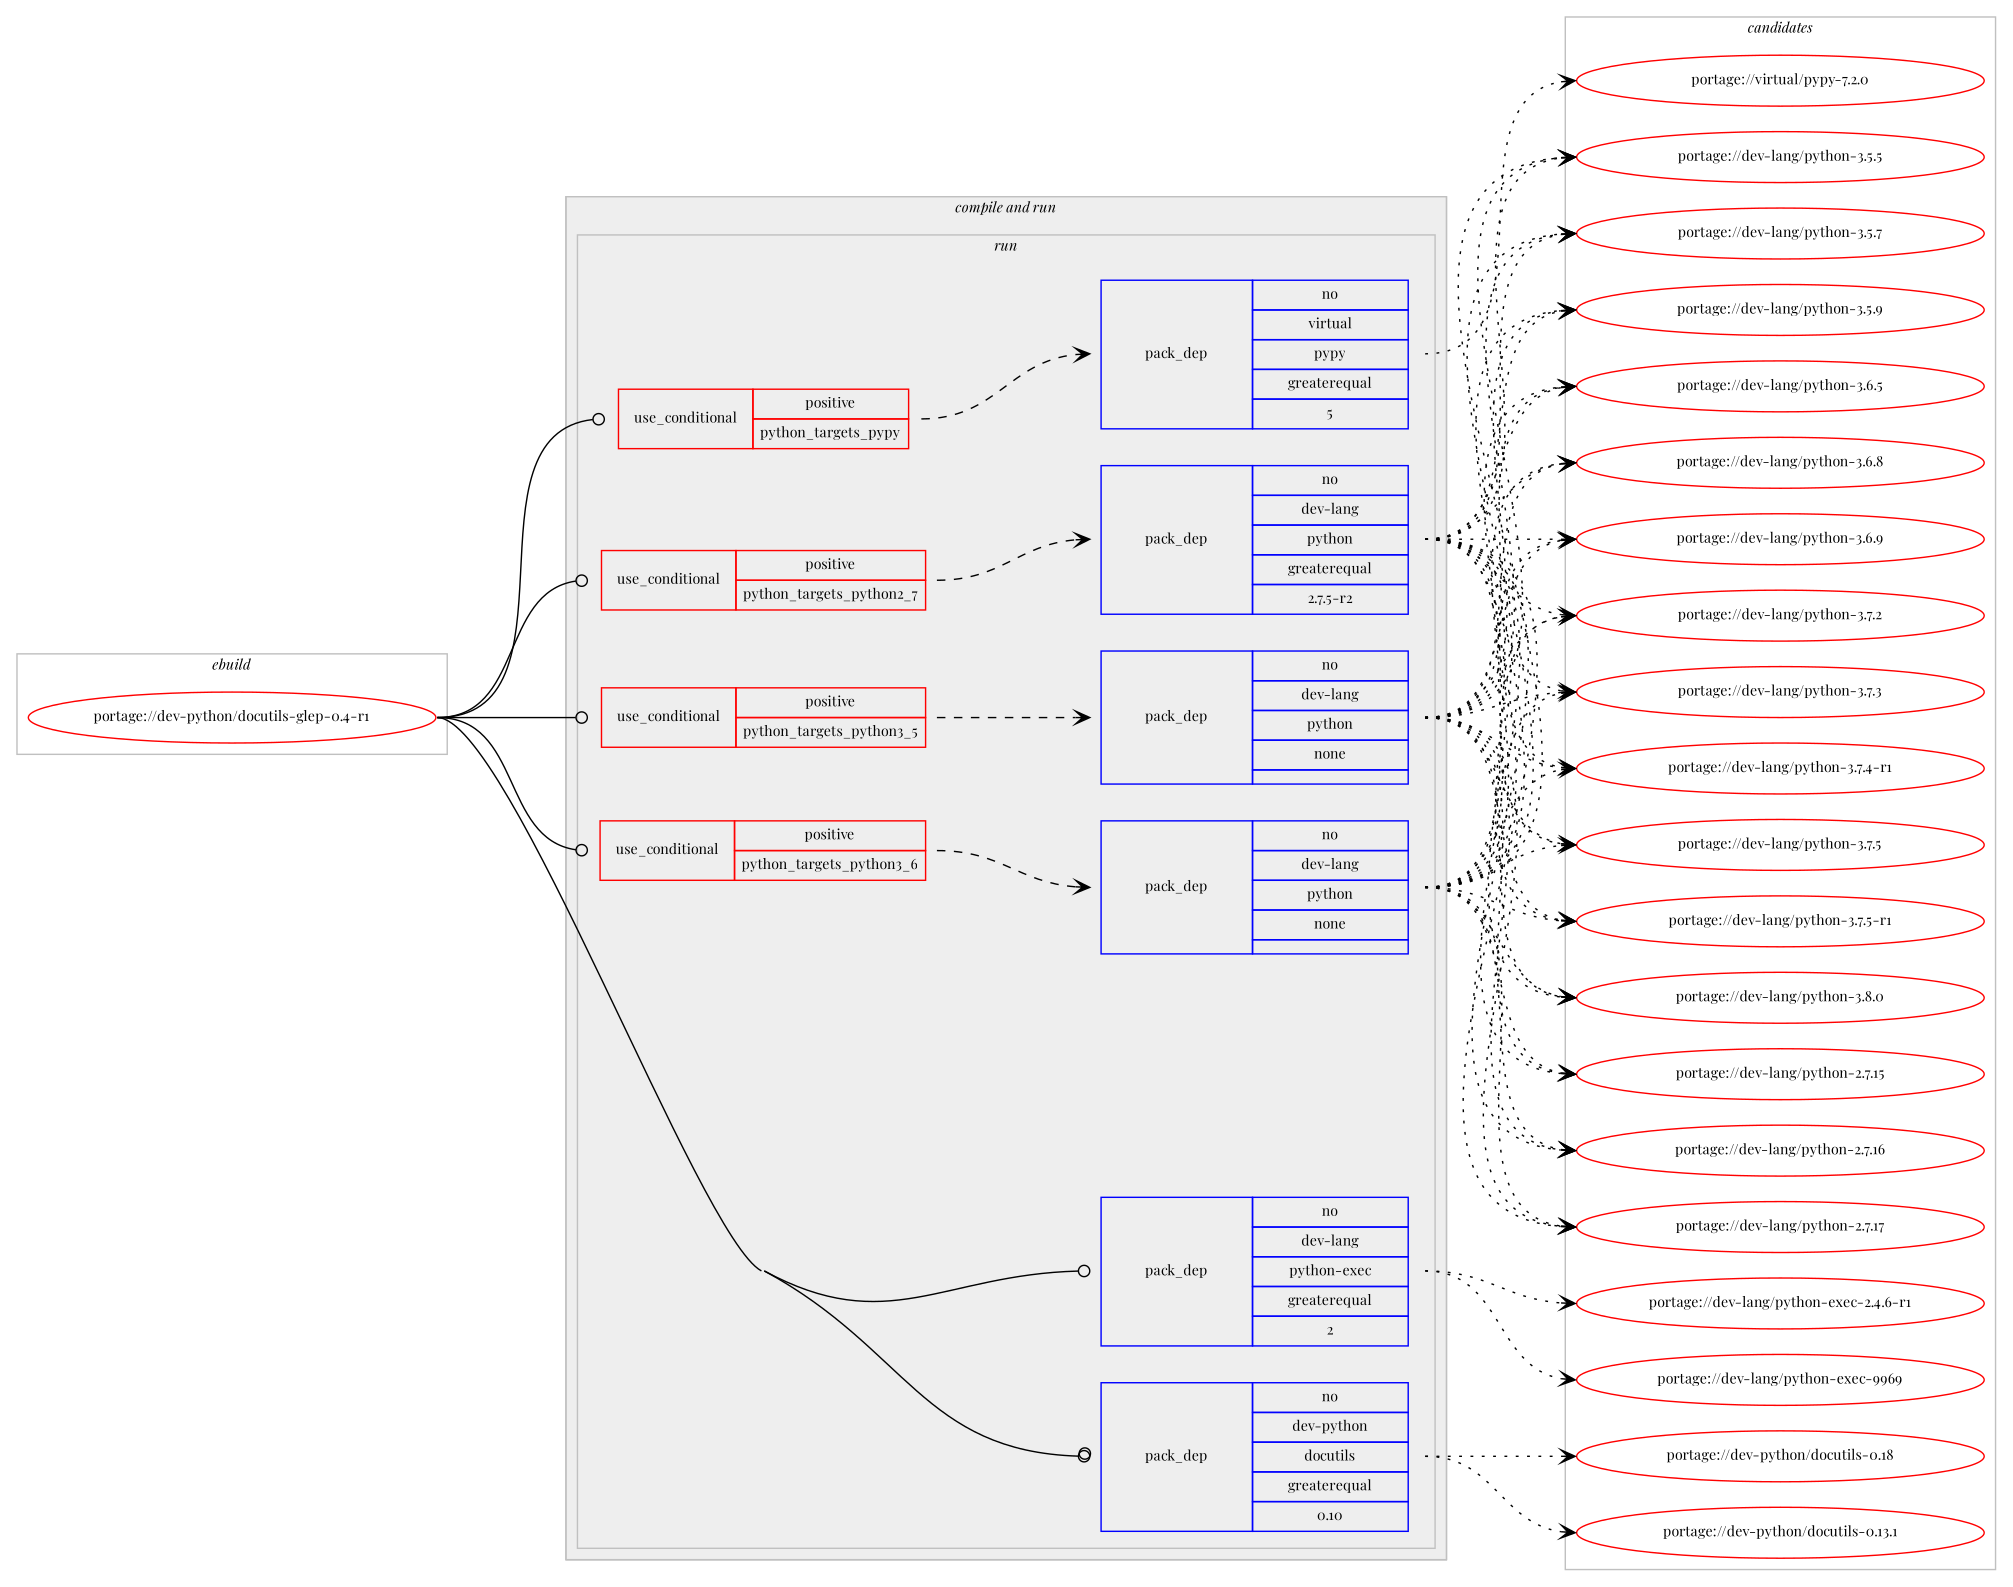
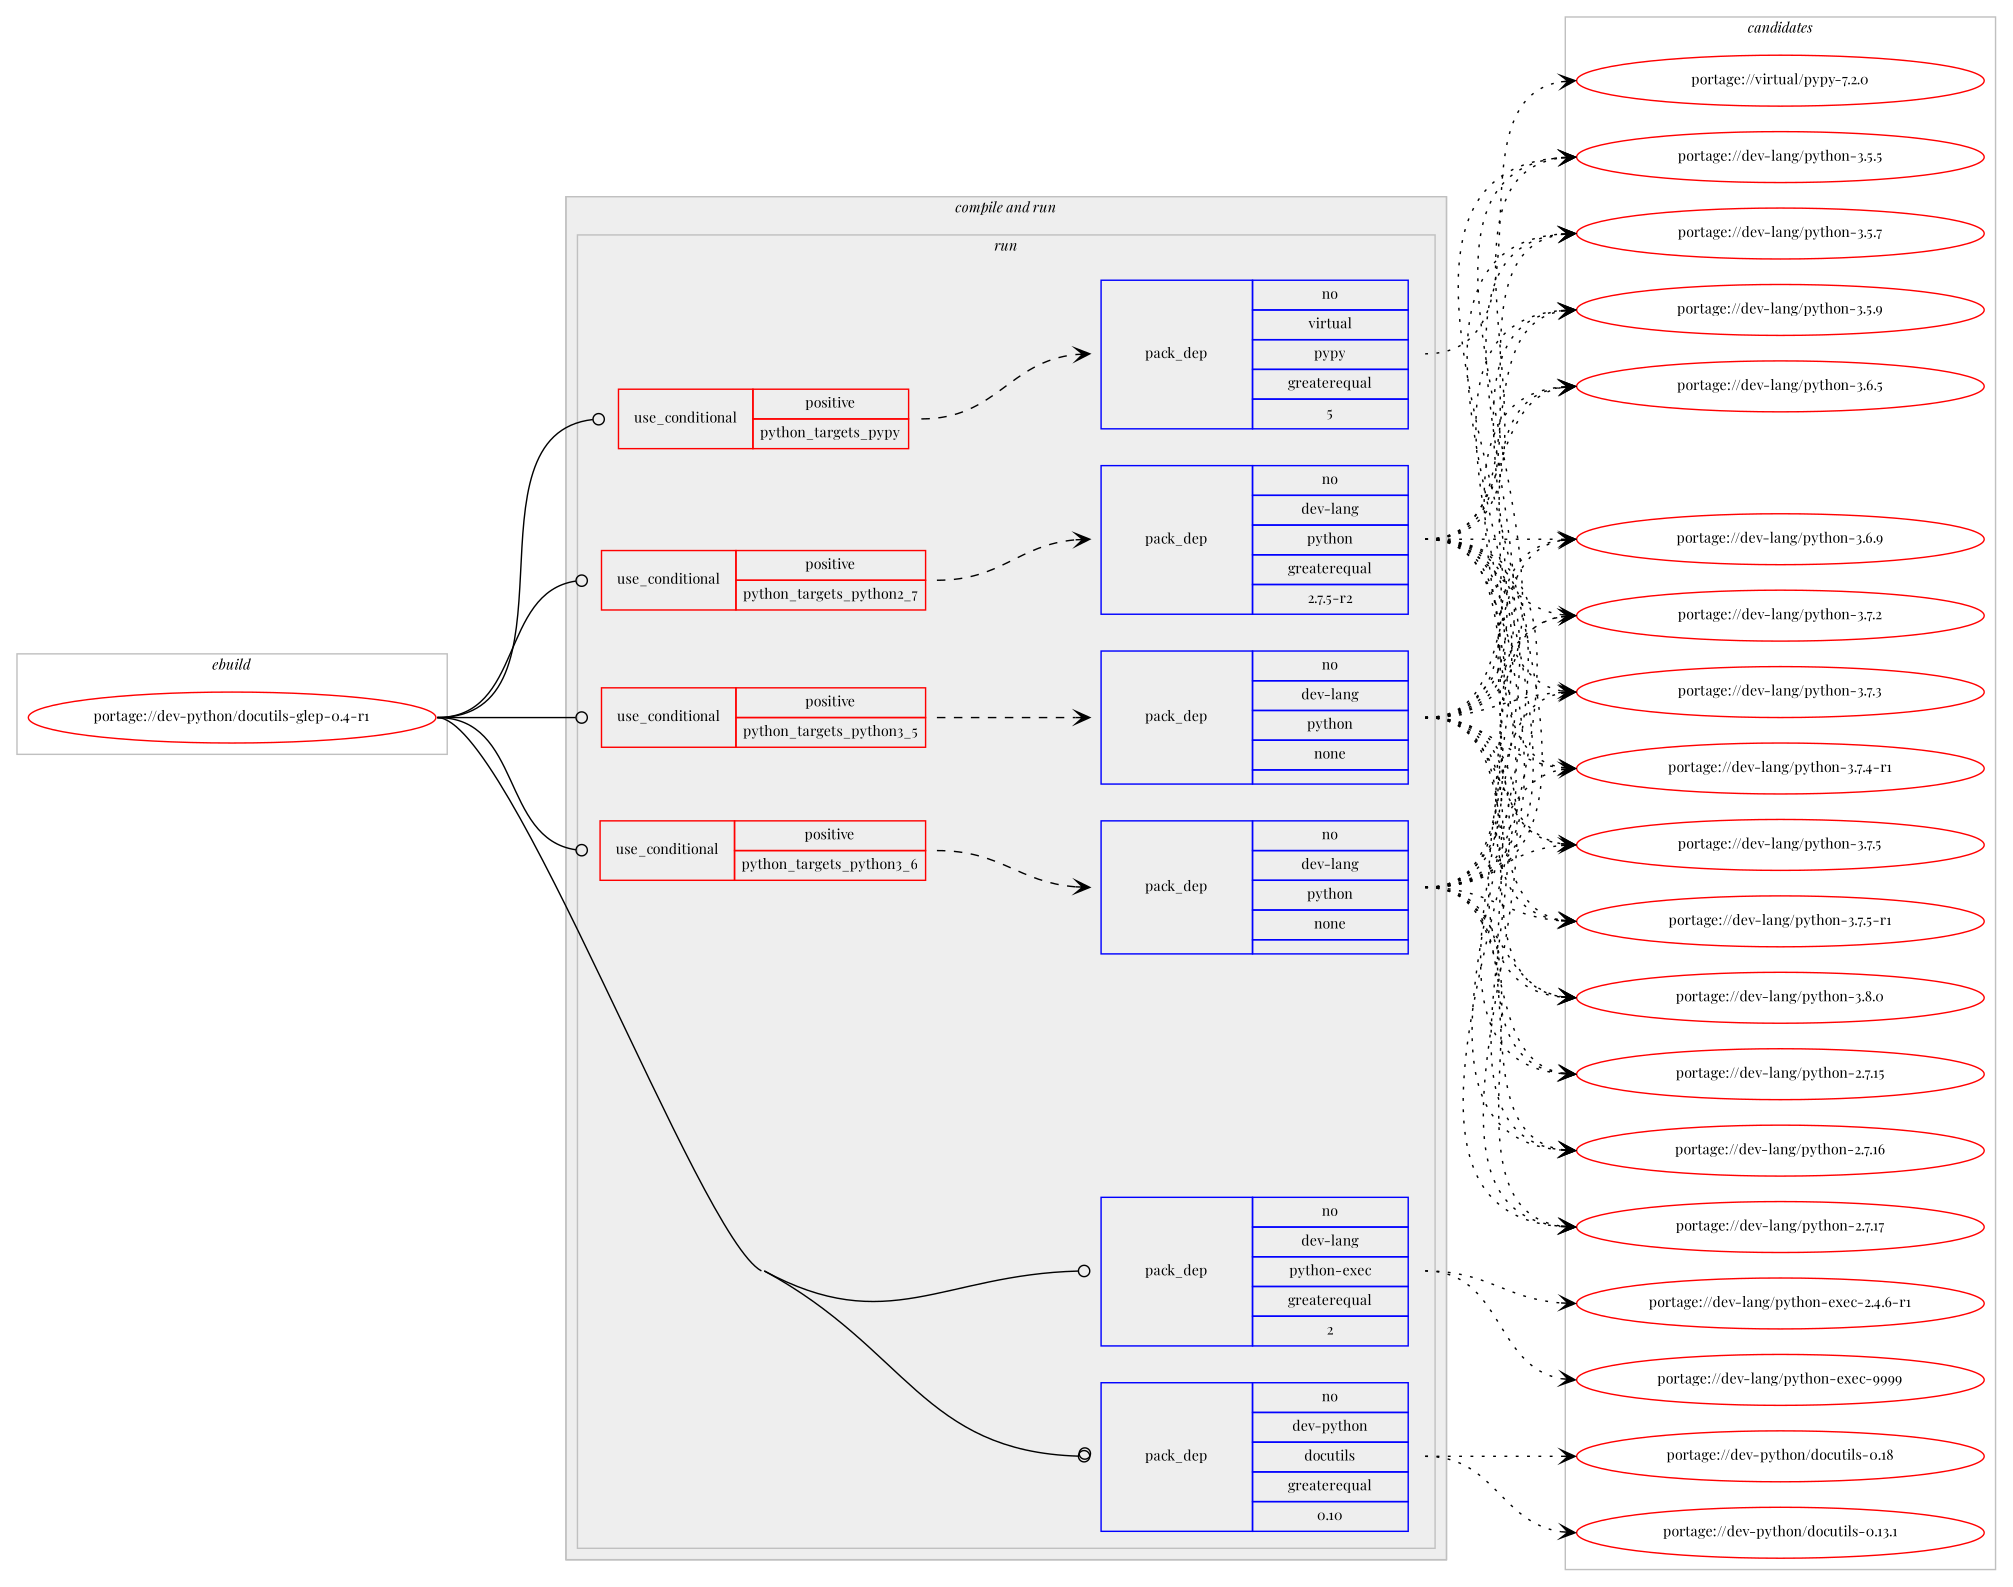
(1780, 463) -> none
(1780, 1380) -> (1780, 1380)
